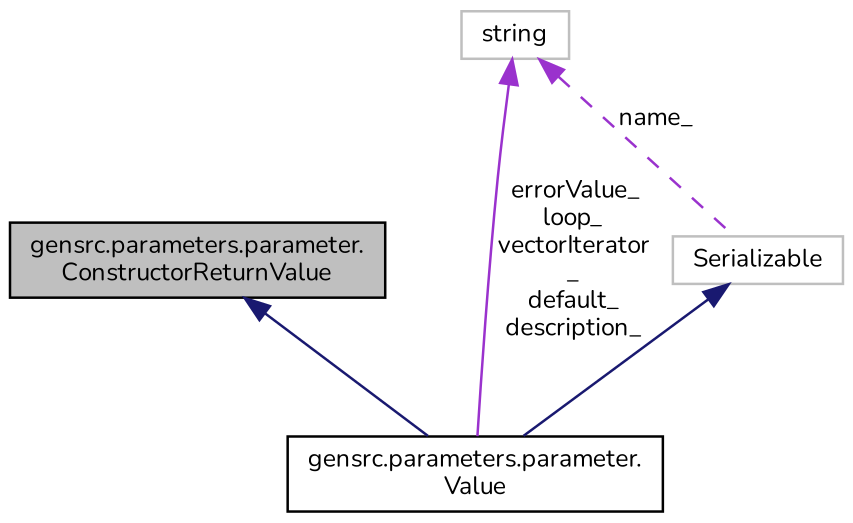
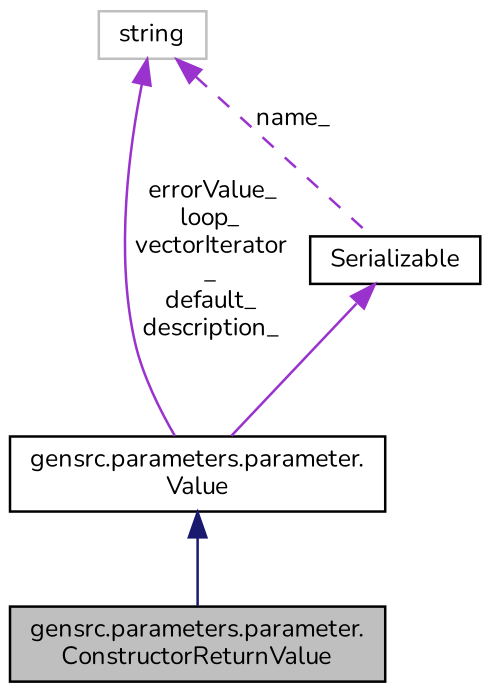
(758, 260) -> (395, 260)
(616, 368) -> (294, 370)
(347, 375) -> (198, 572)
